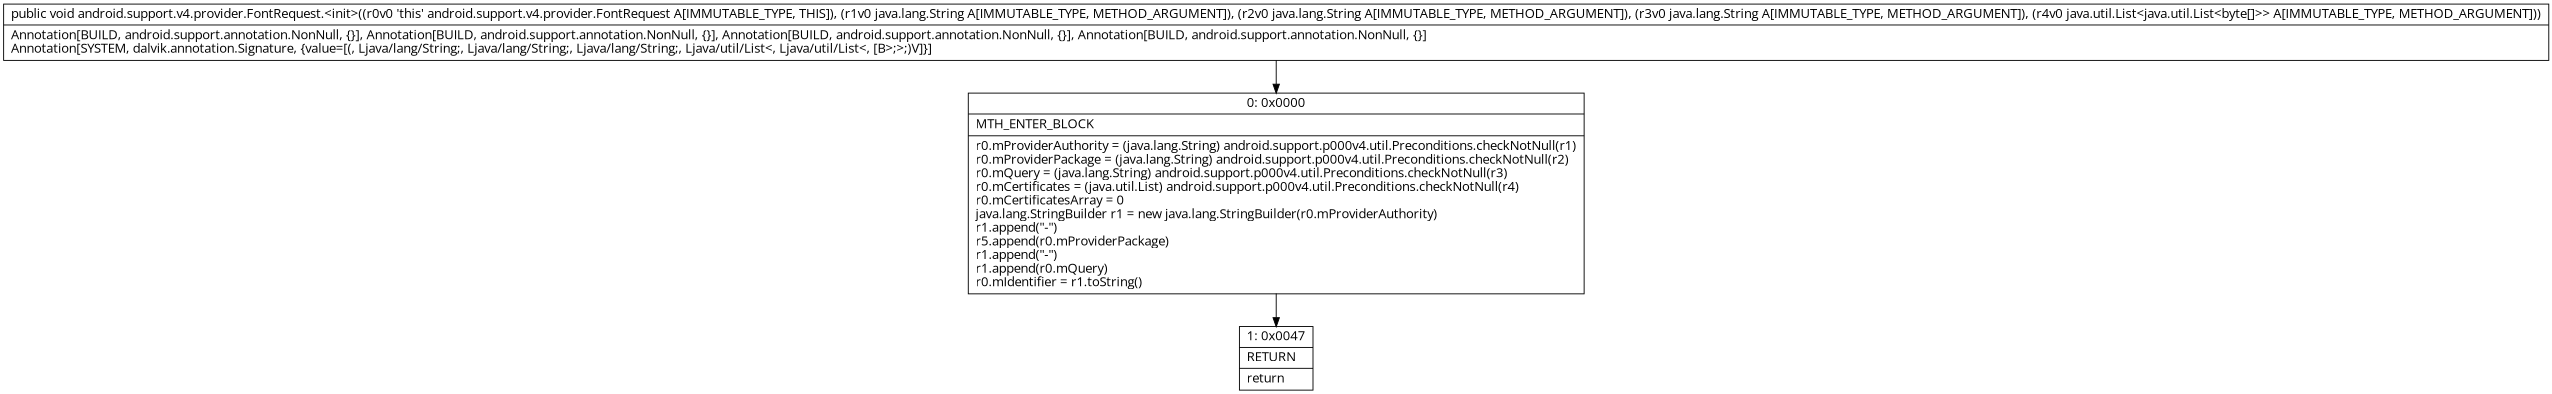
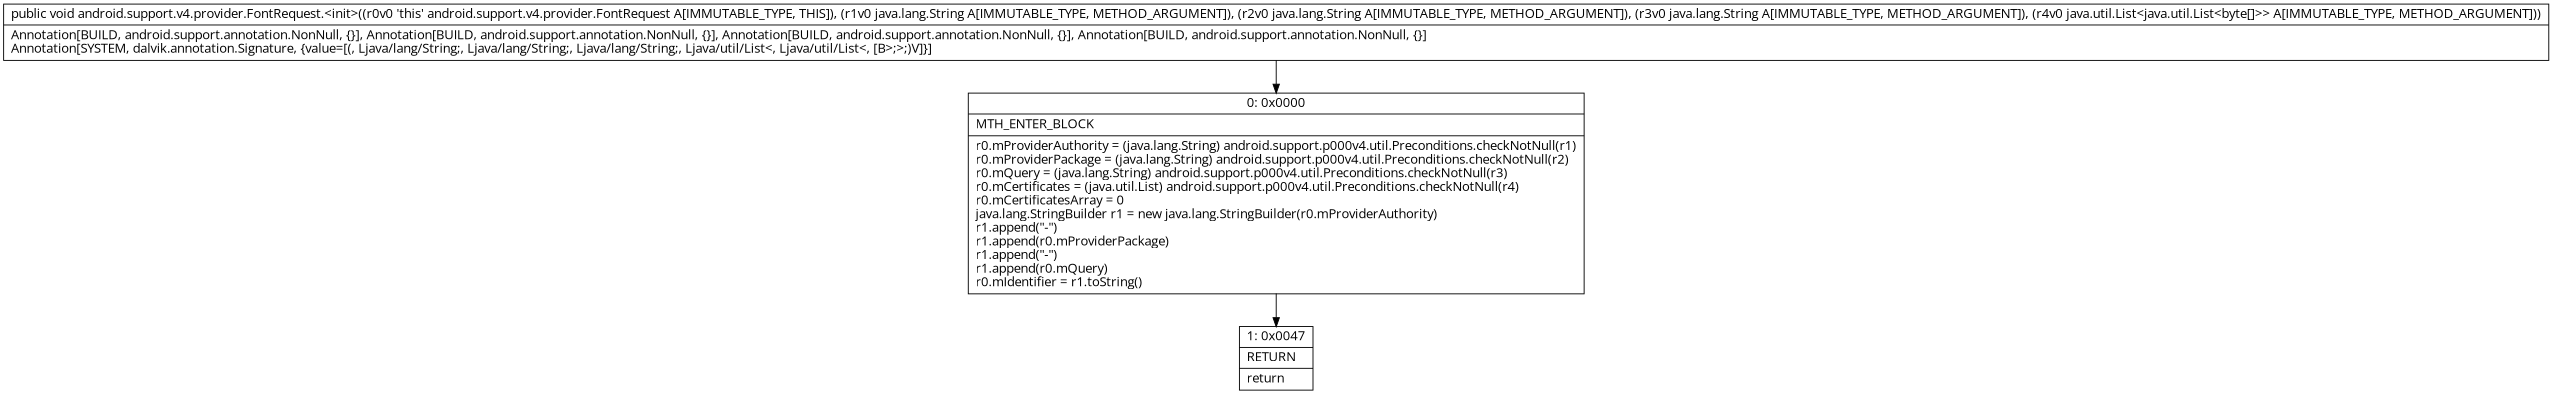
(1073, 242) -> (1073, 242)
